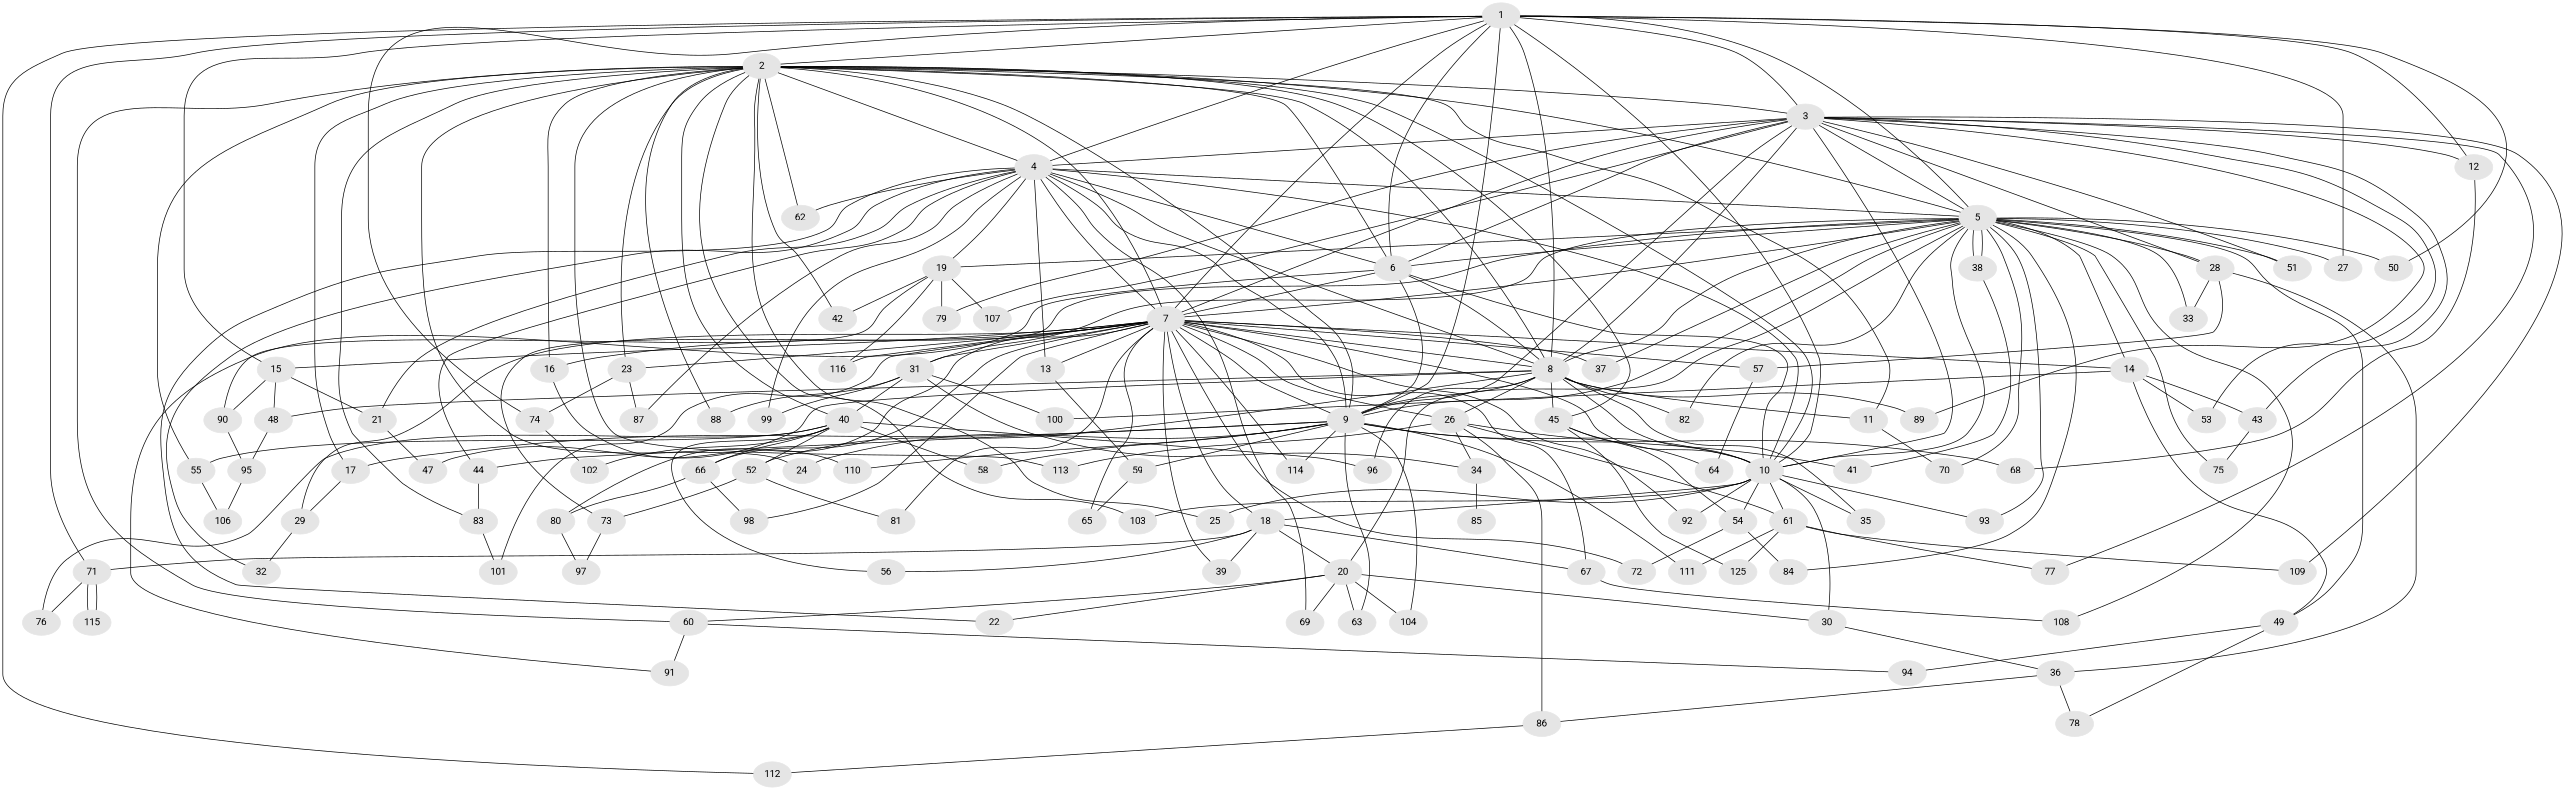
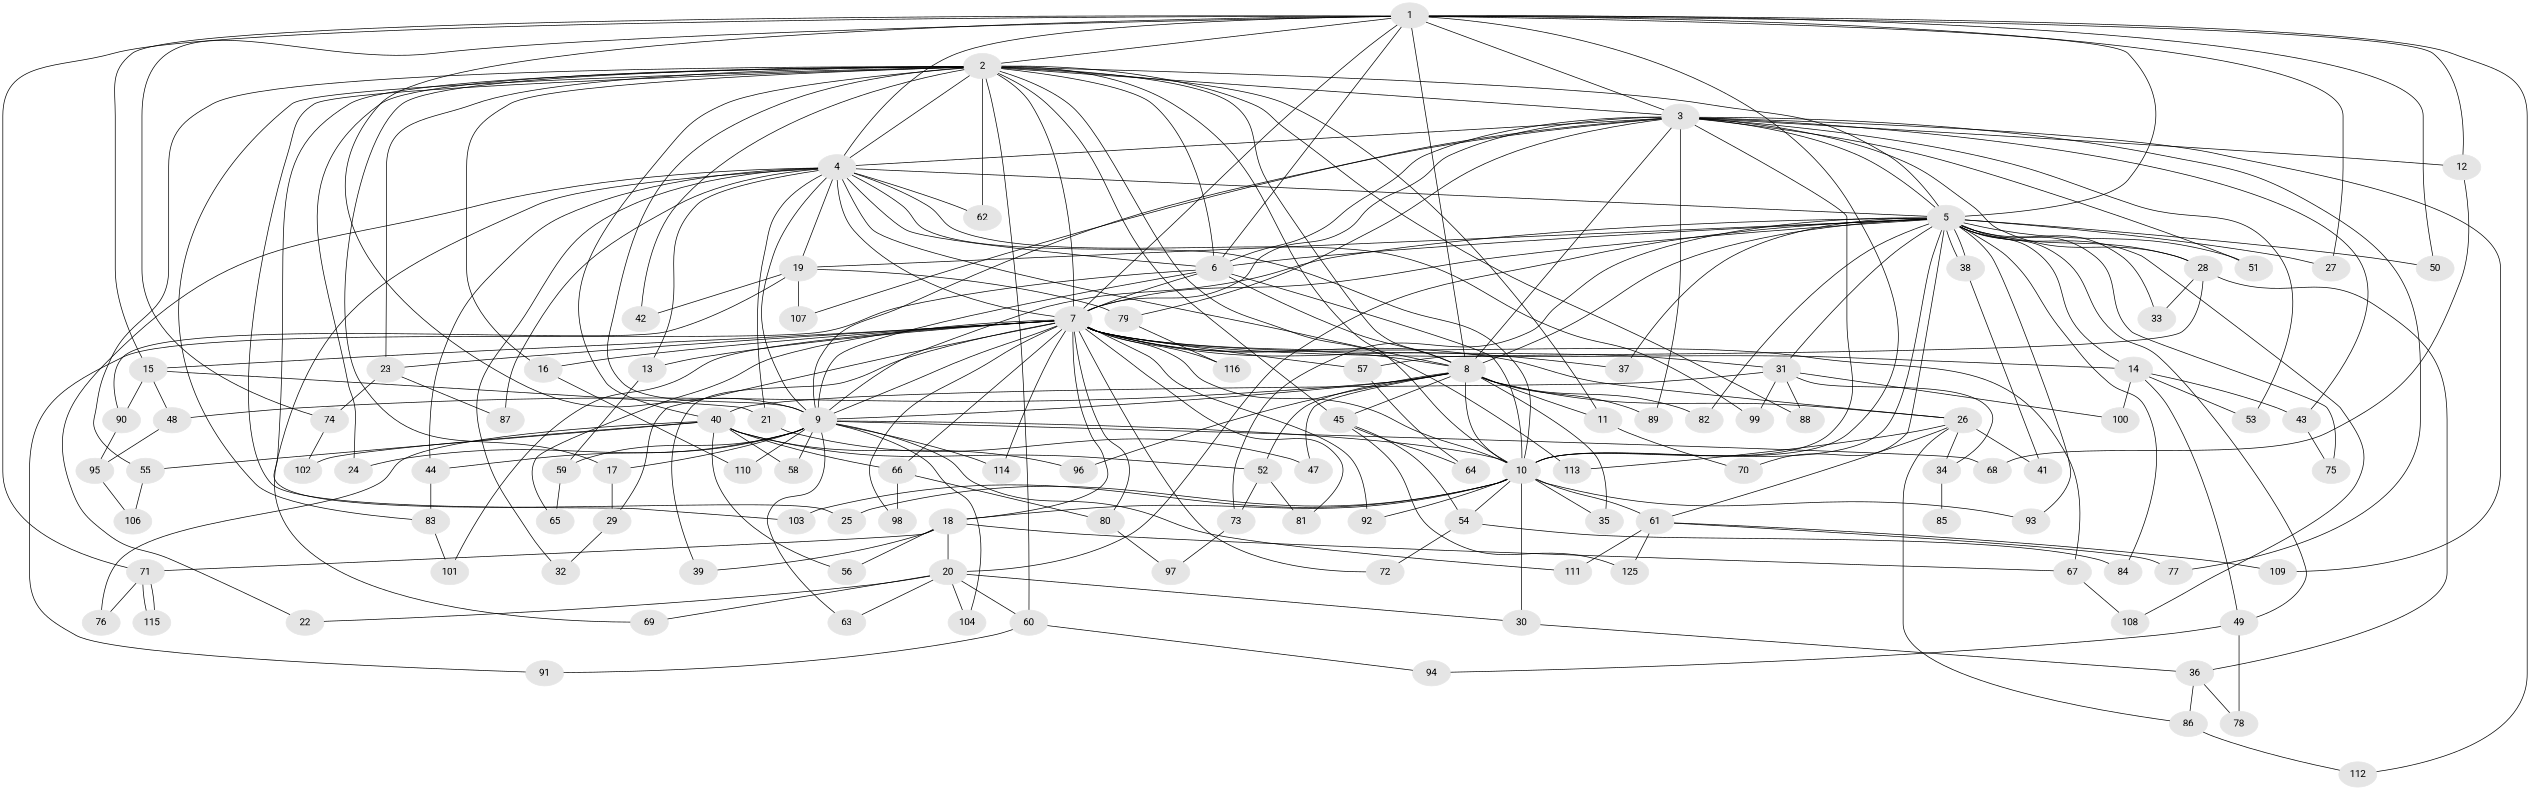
(895, 323) -> (1162, 337)
